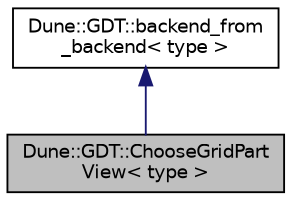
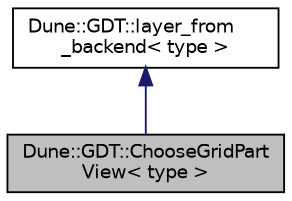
(146, 38) -> (146, 38)
